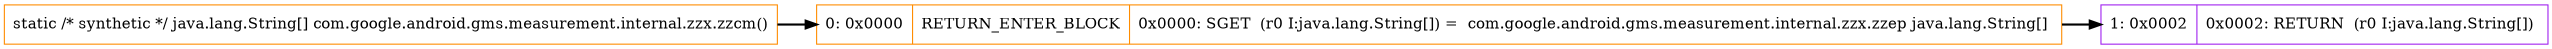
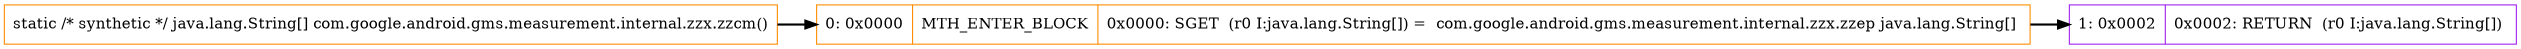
(1021, 24) -> (1005, 24)
